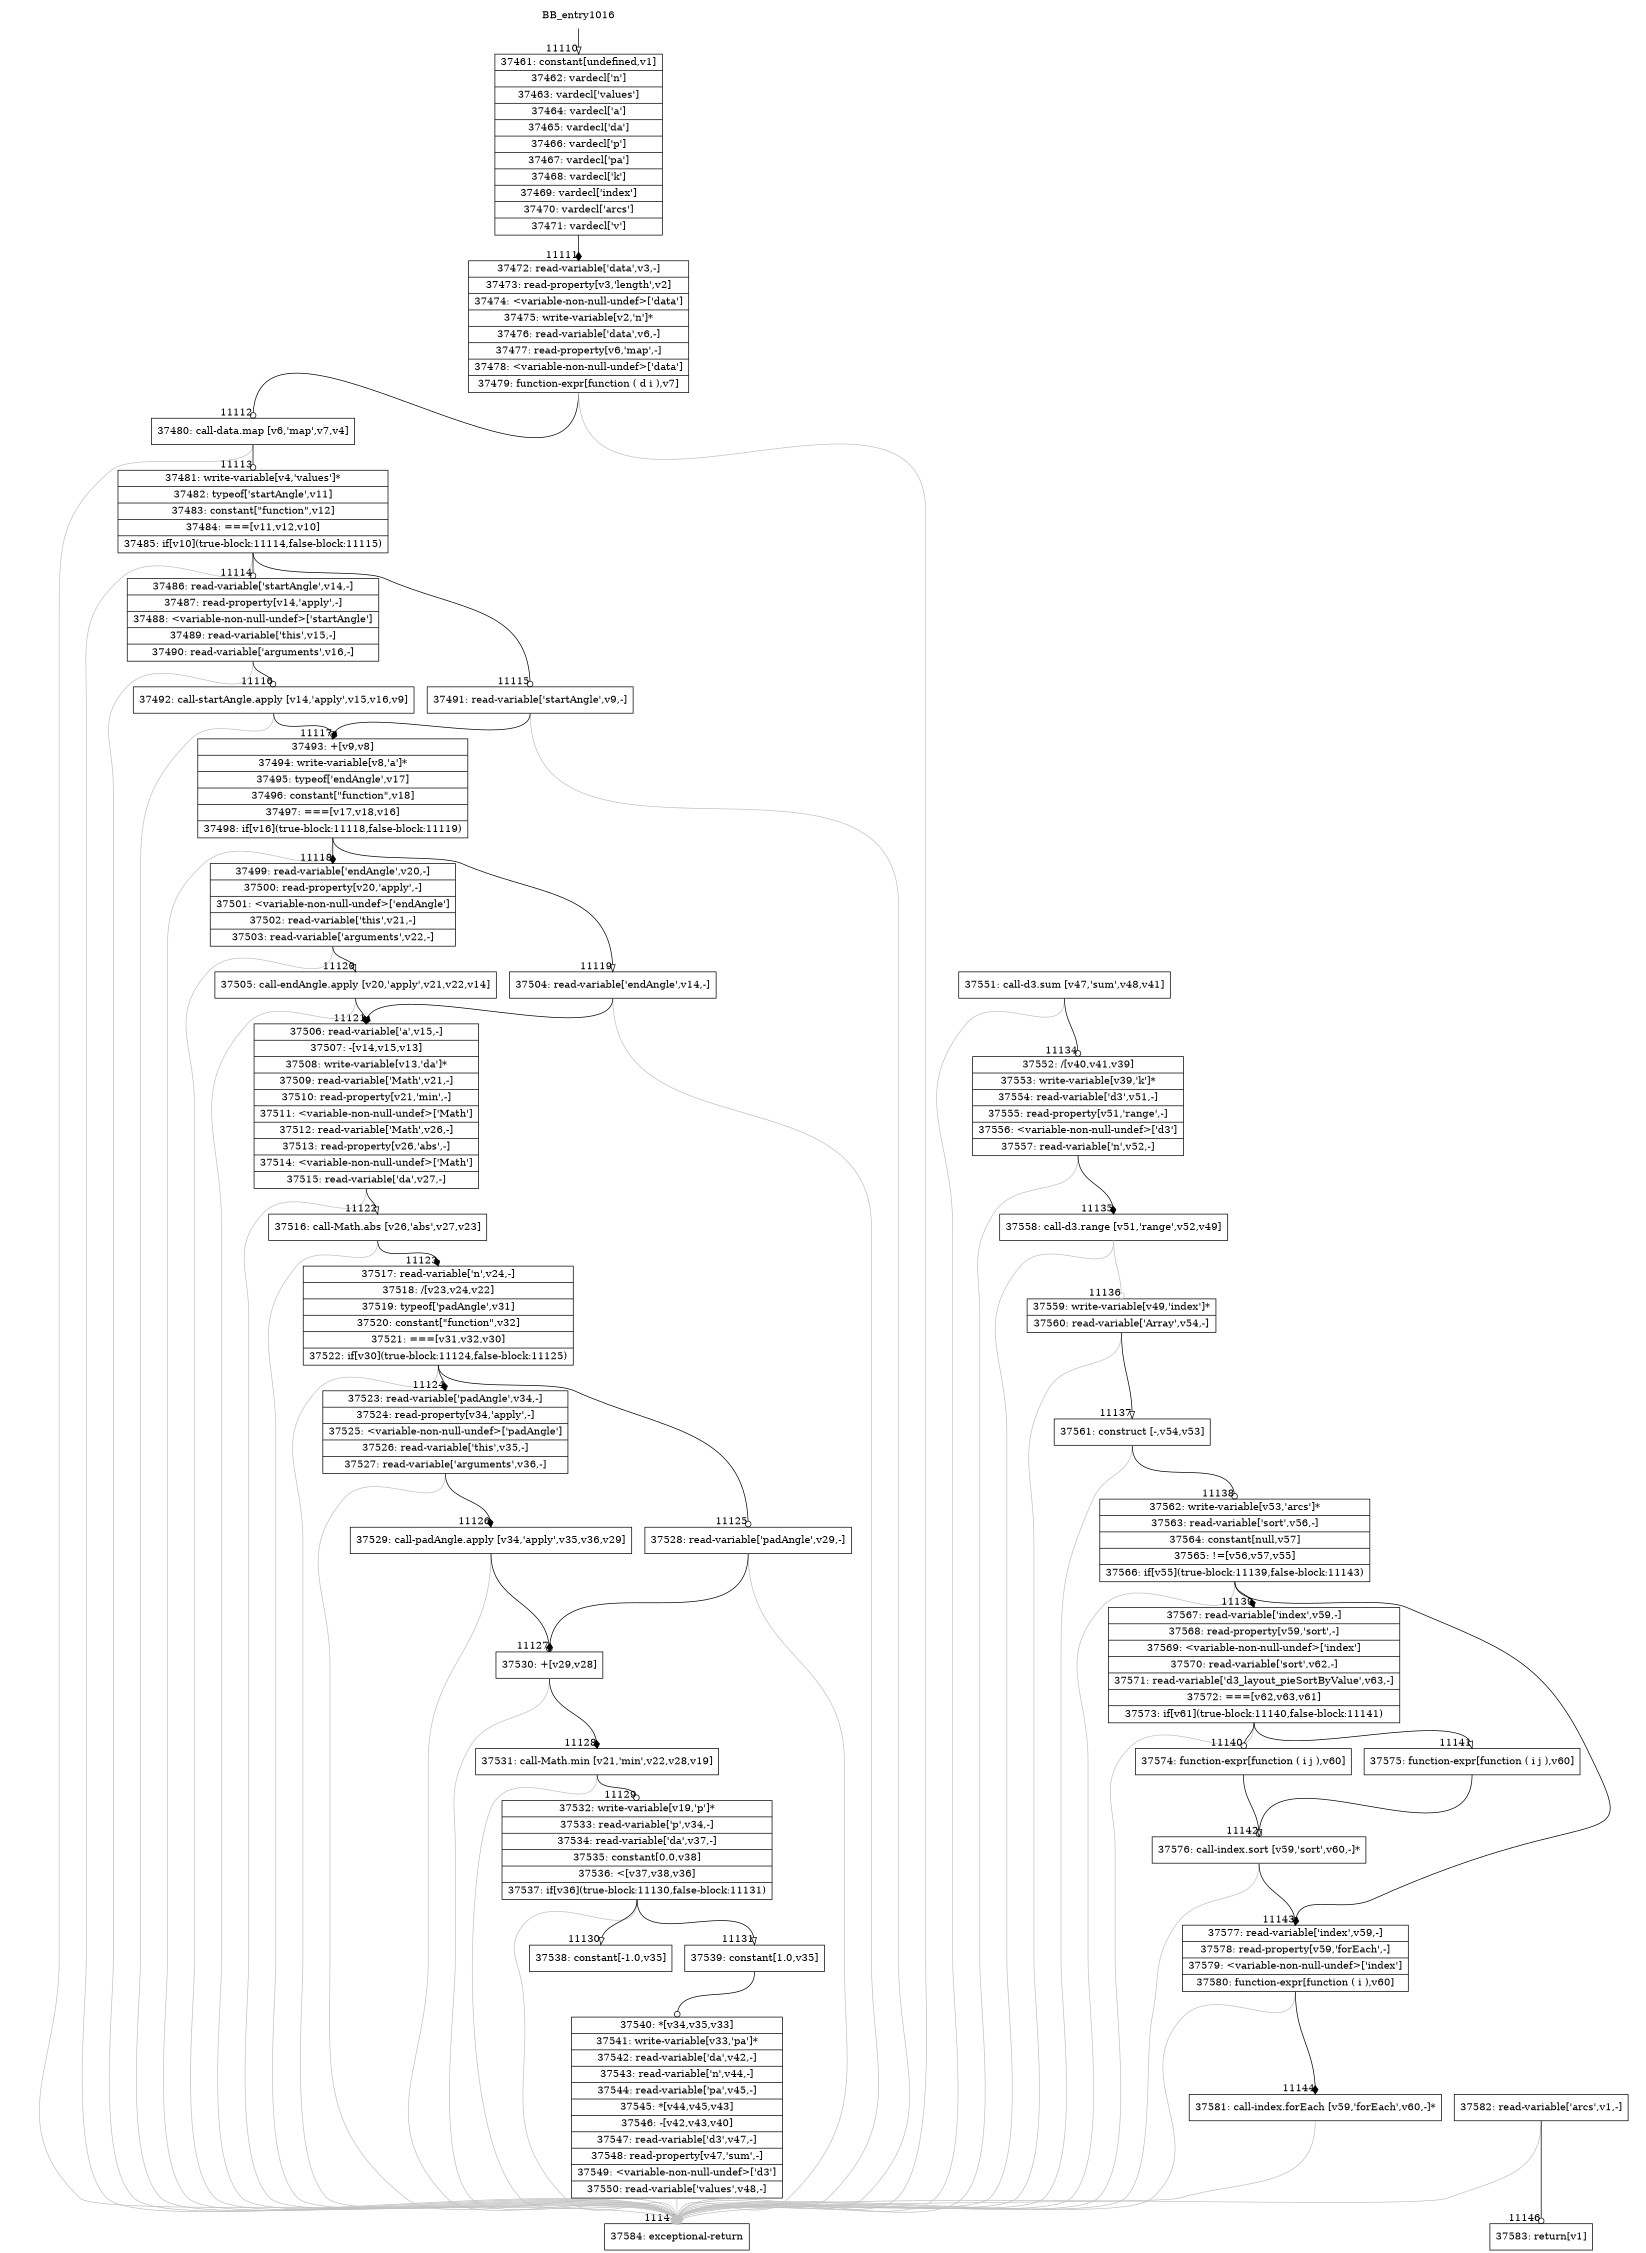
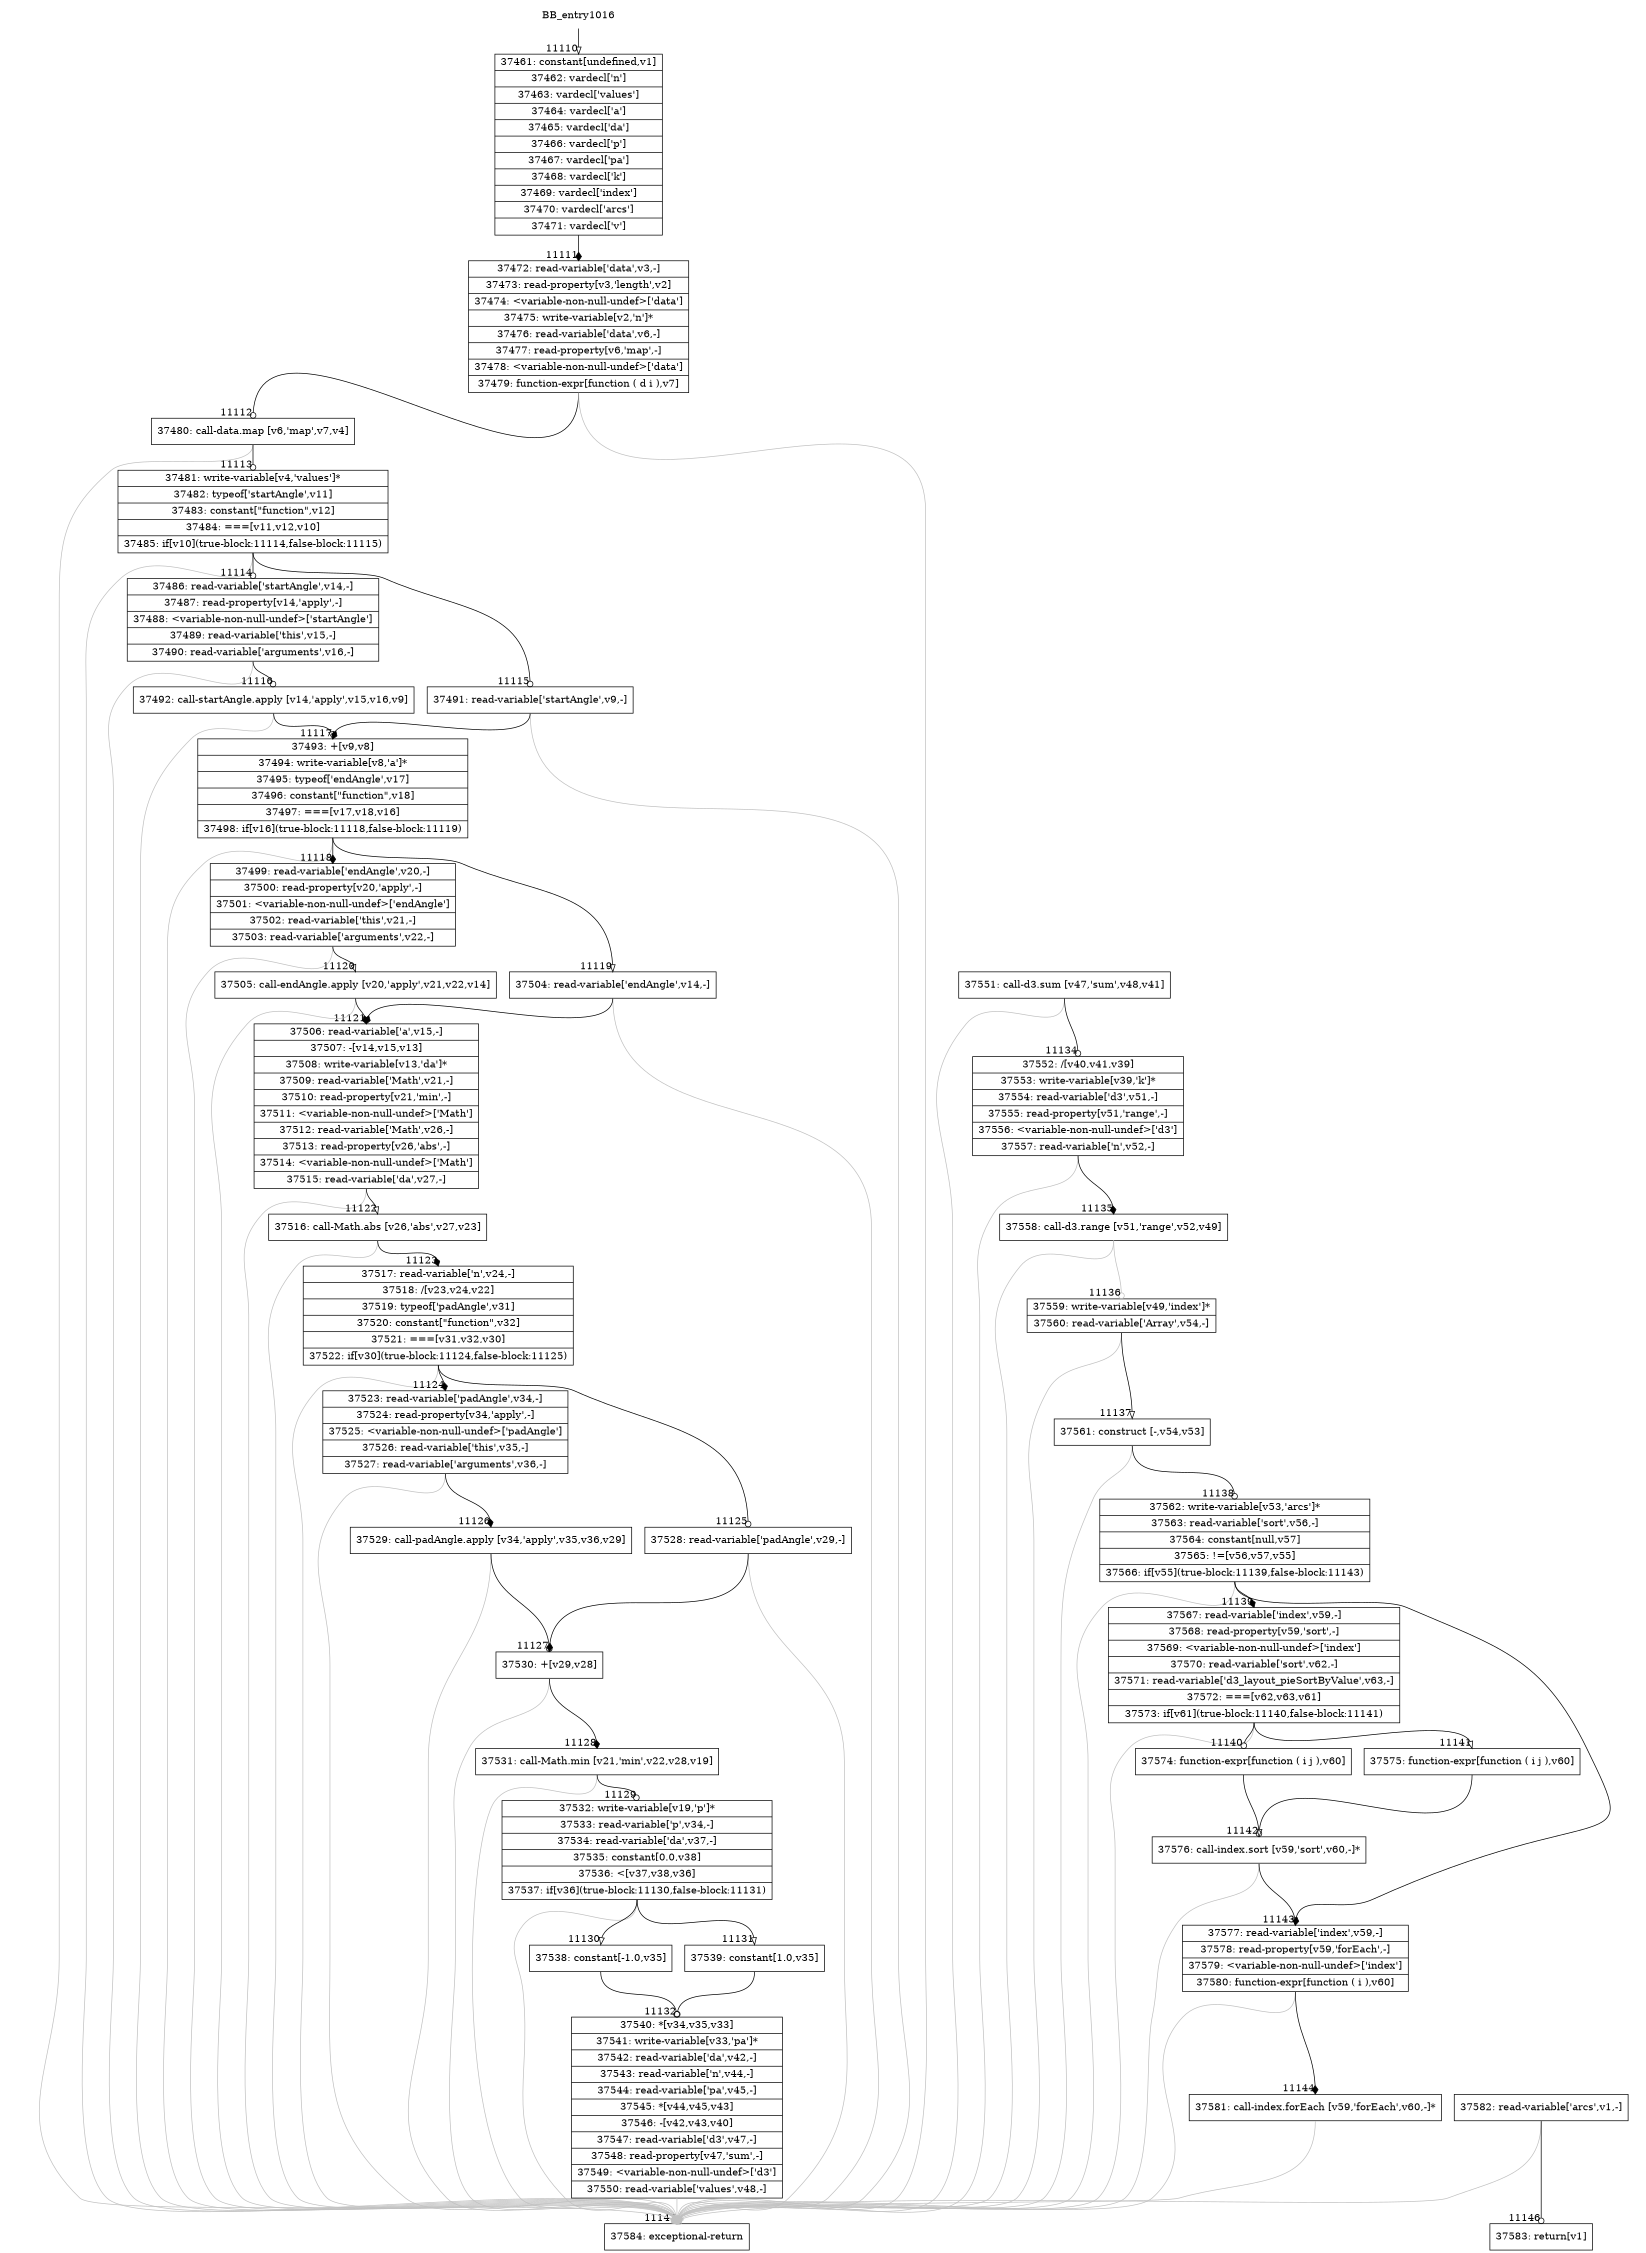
none -> (636, 1994)
